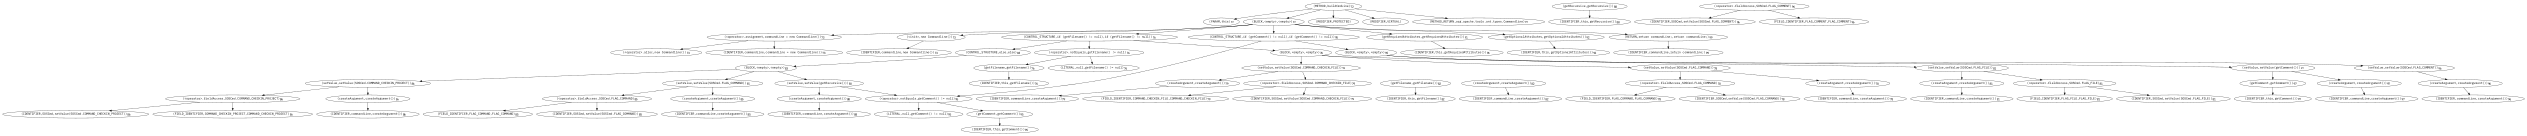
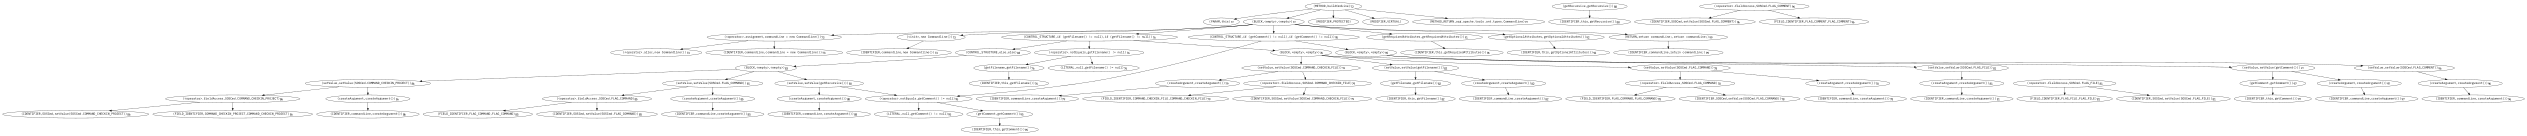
none -> (1416, 68)
(2012, 76) -> none
